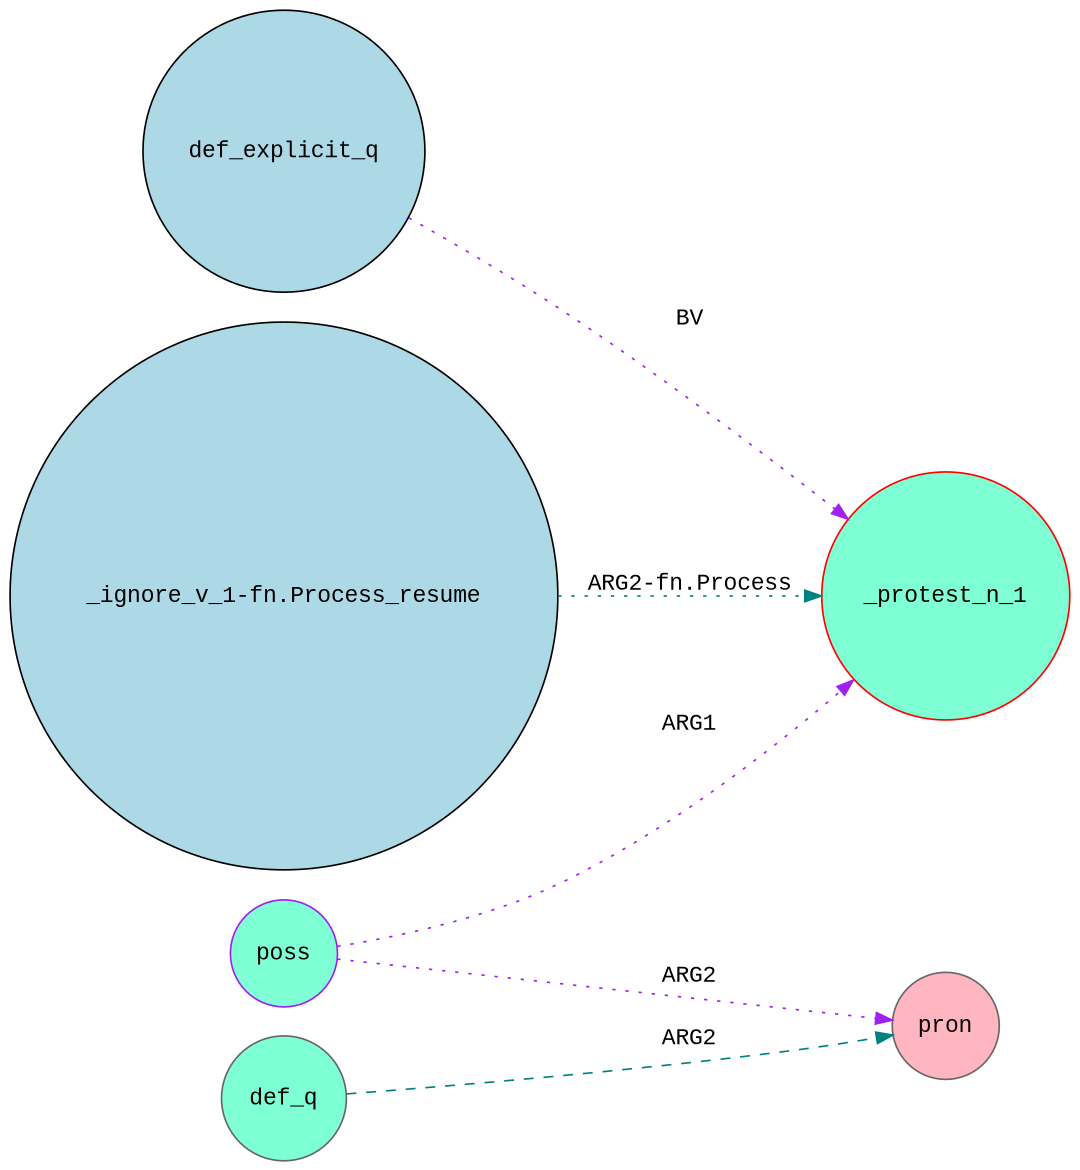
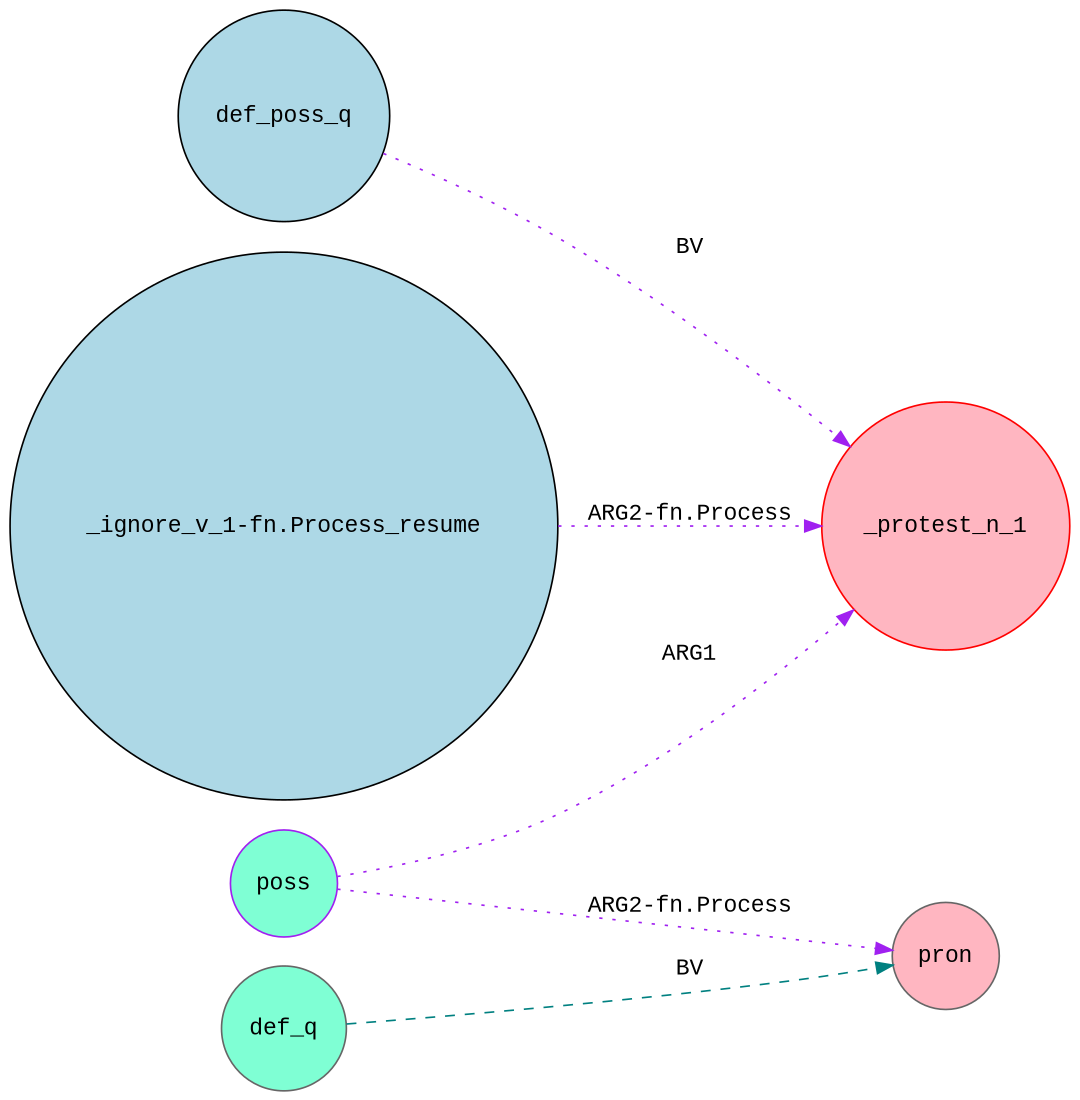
(284, 151) -> (284, 116)
(681, 596) -> (681, 526)
(946, 596) -> (946, 526)
(690, 976) -> (690, 906)
(690, 1038) -> (690, 968)
